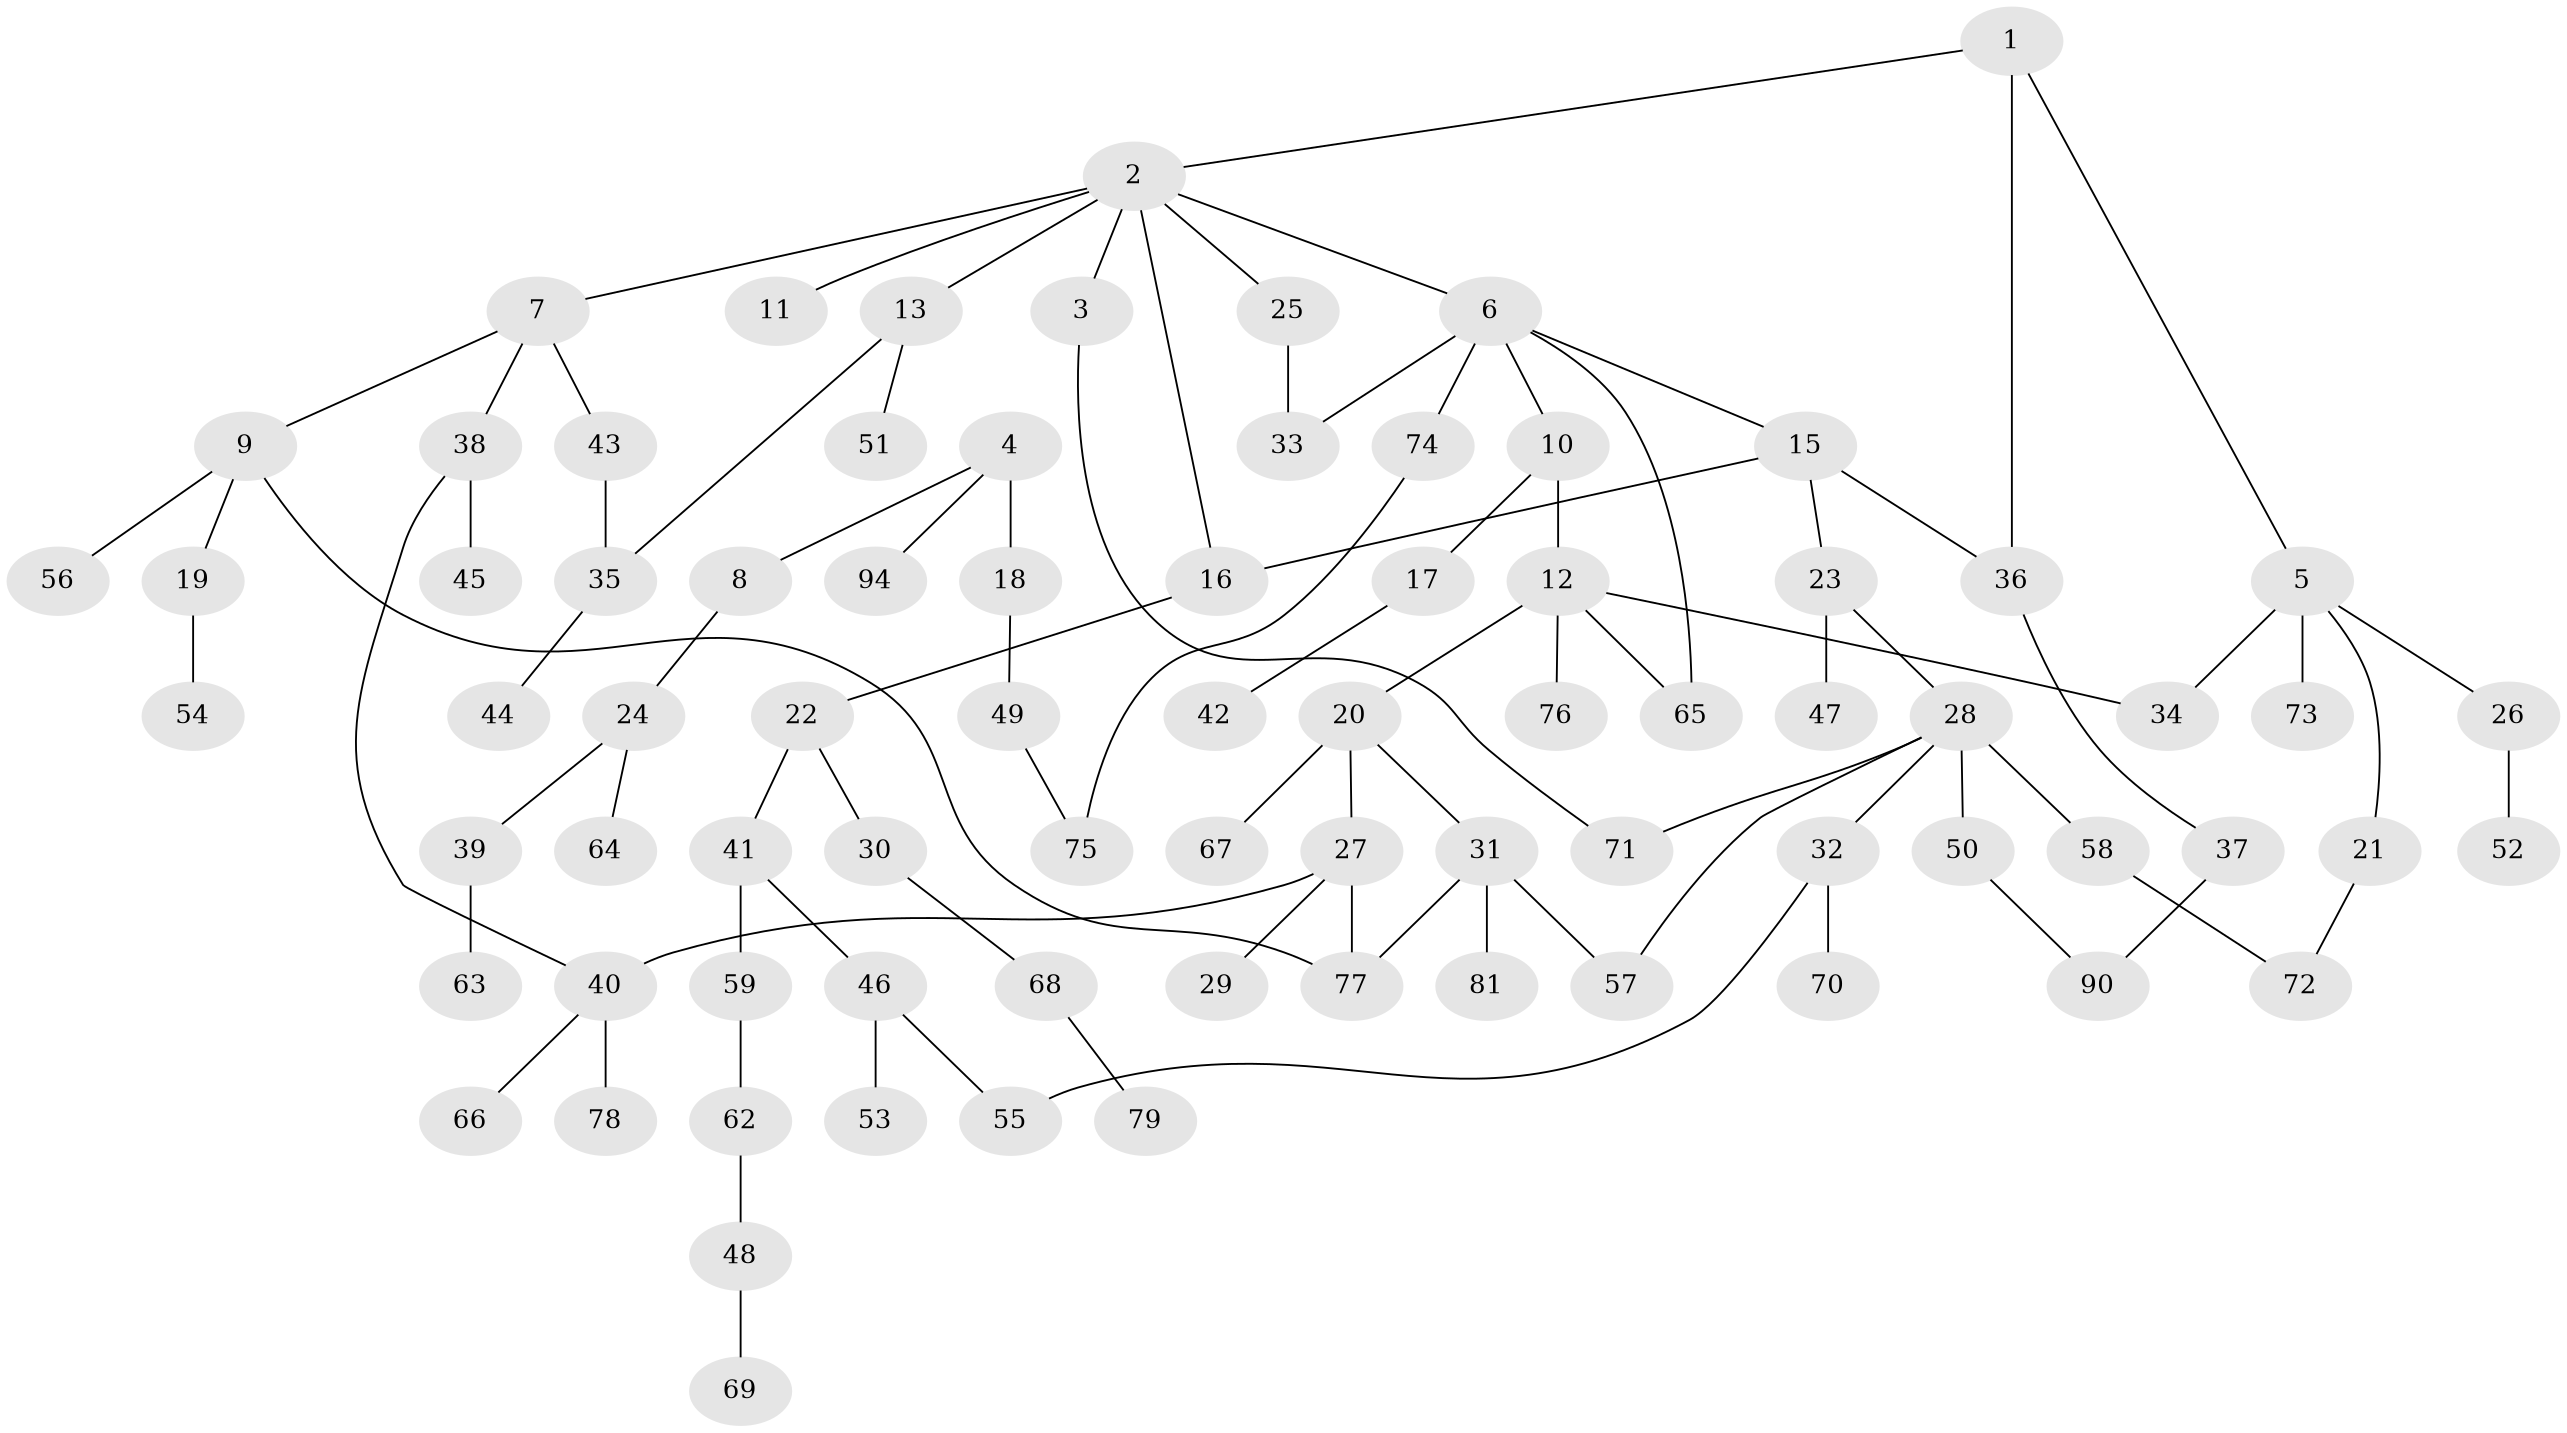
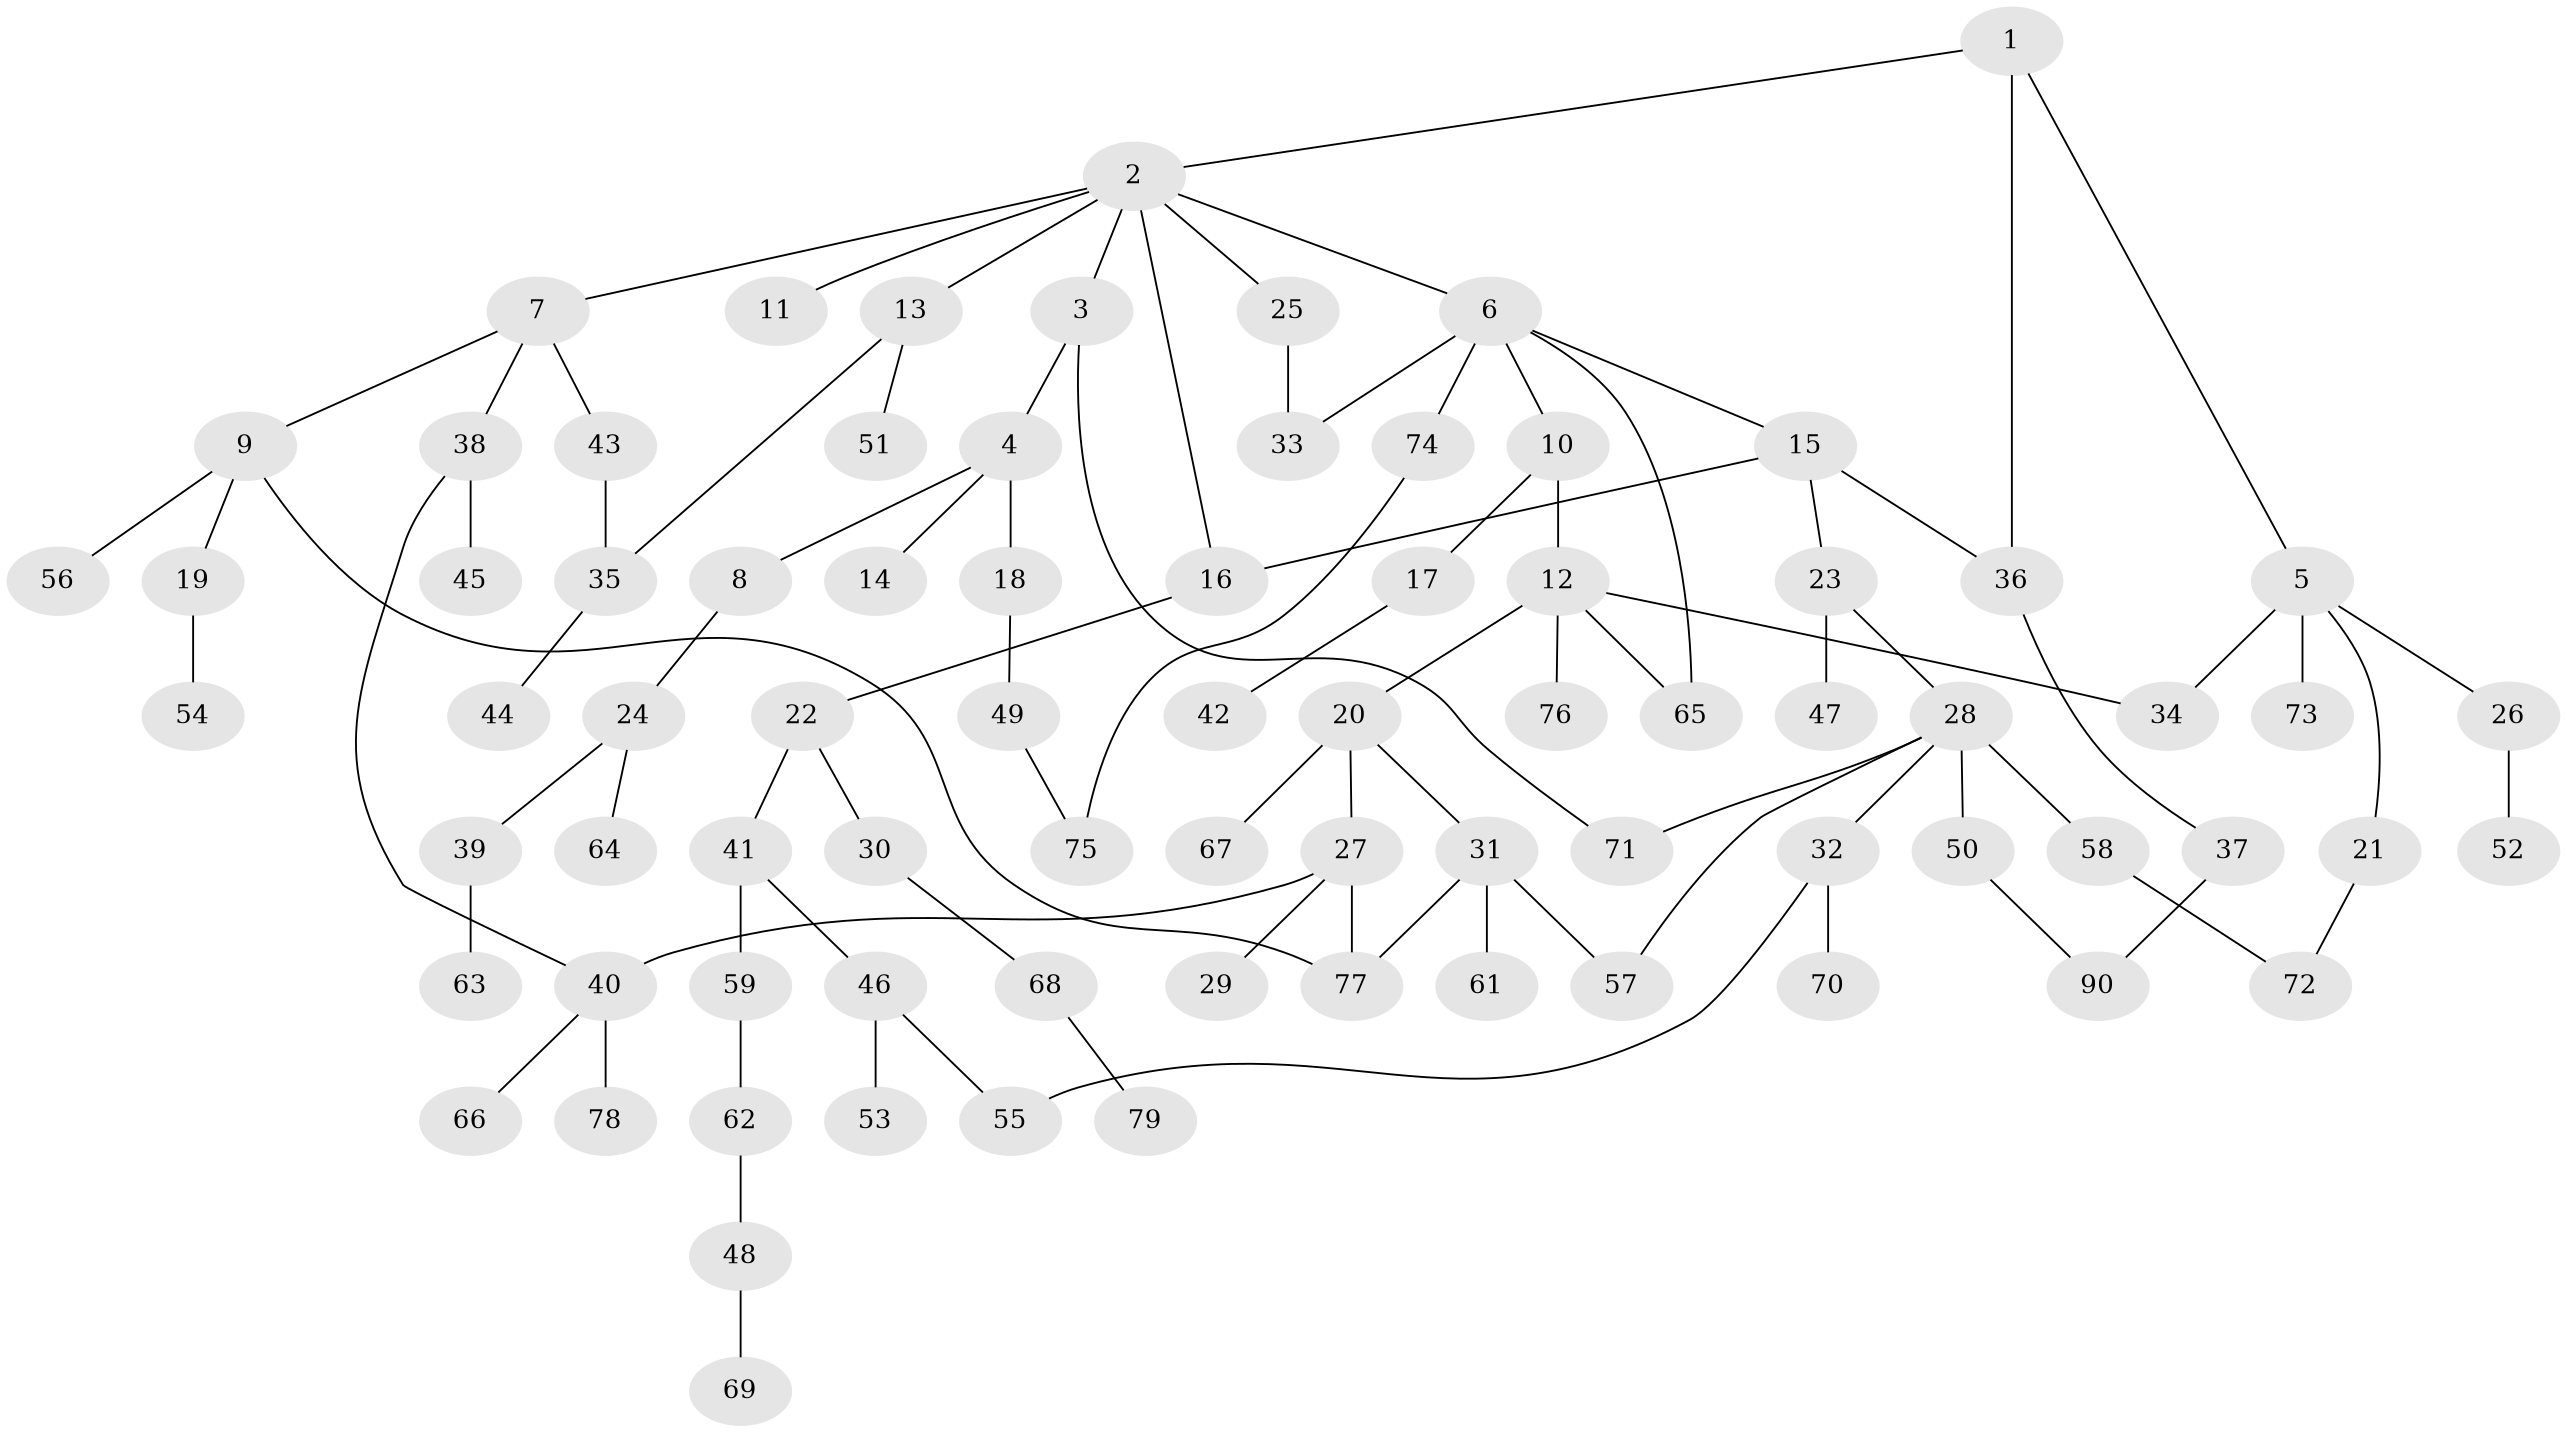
none -> (1046, 379)
(876, 581) -> (876, 581)
(1487, 986) -> (1487, 986)
